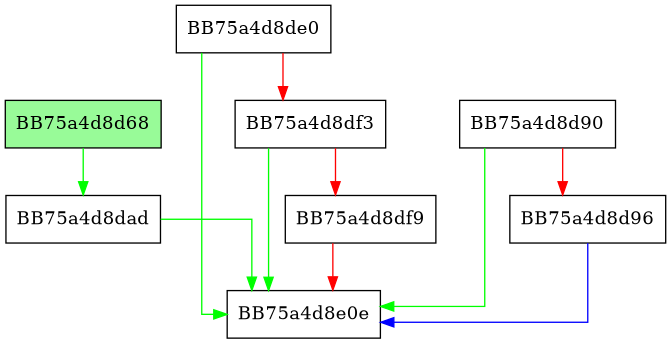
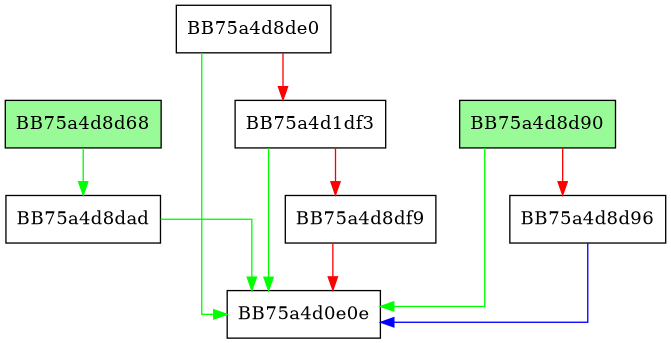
(310, 124) -> (310, 124)
(538, 124) -> (538, 124)
(304, 314) -> (304, 314)
